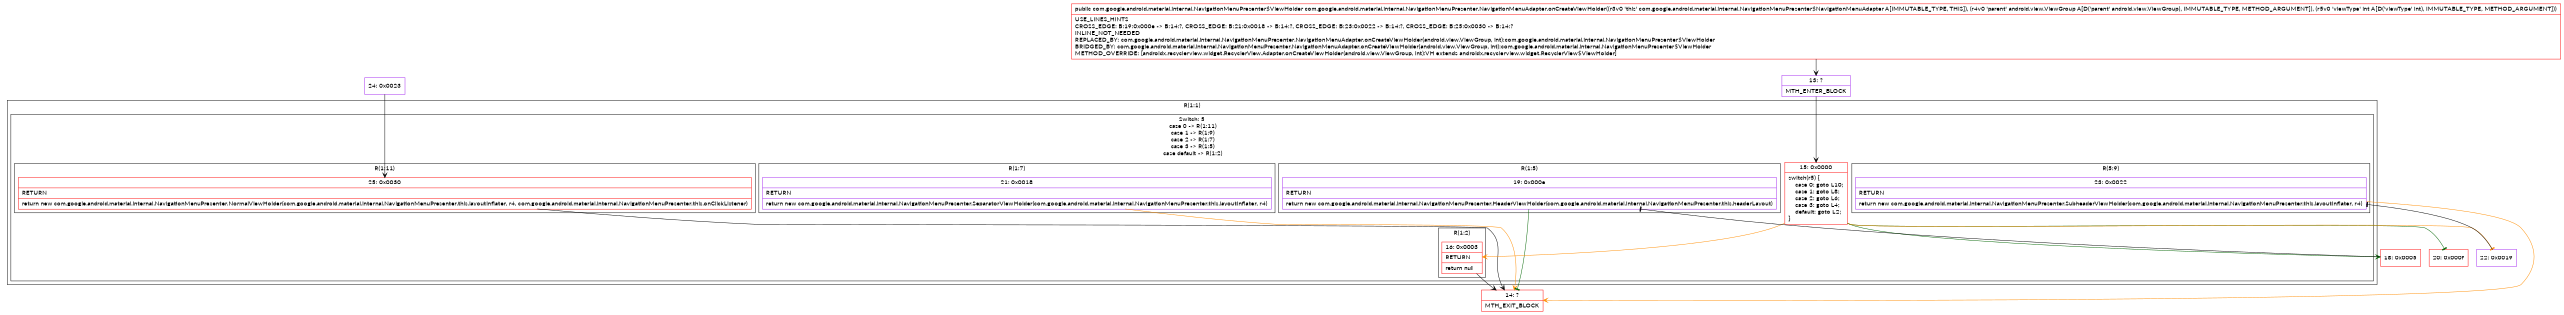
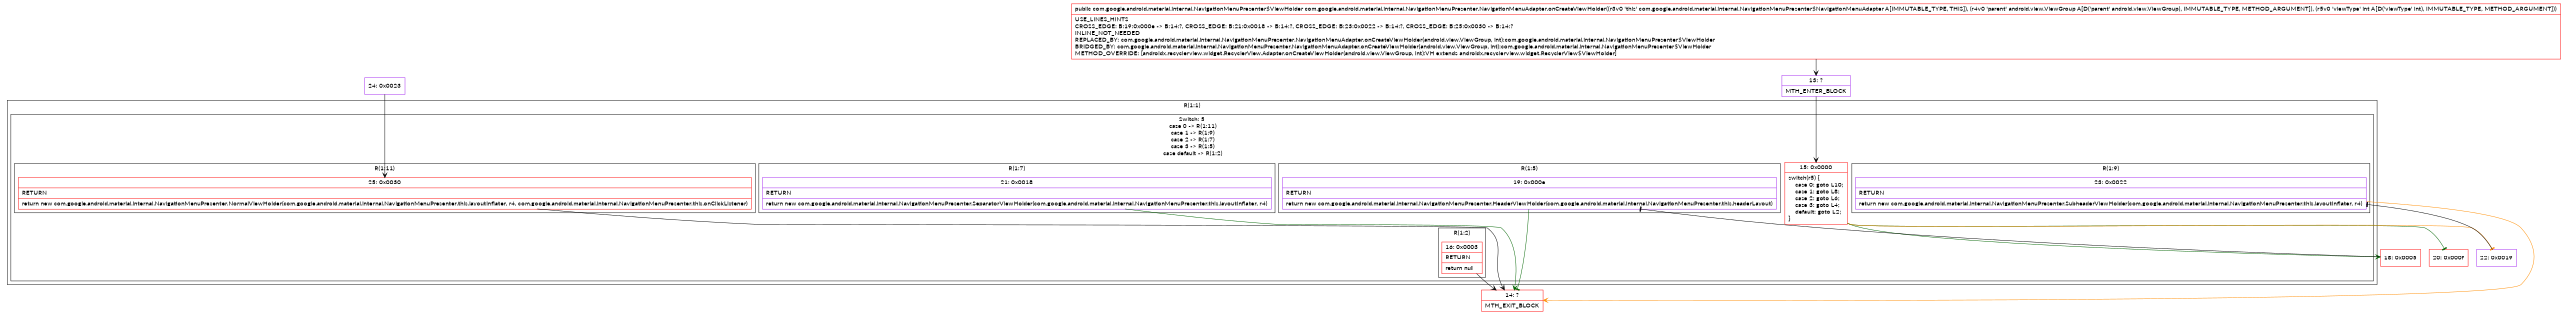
(2111, 169) -> (2111, 169)
(1245, 222) -> (1245, 222)
(1637, 249) -> none
